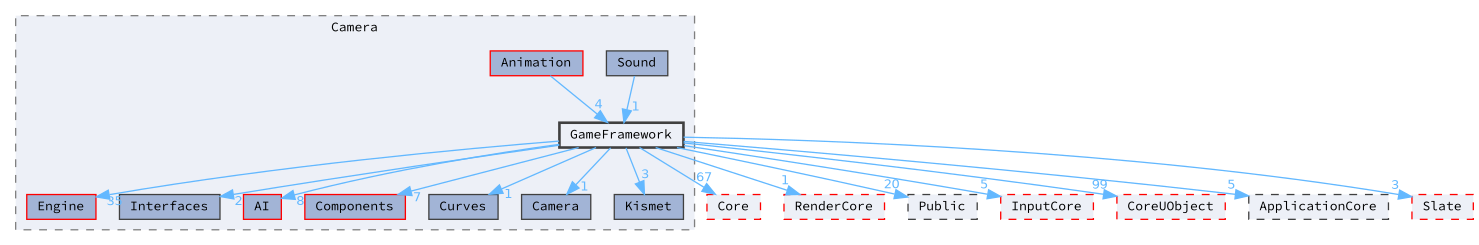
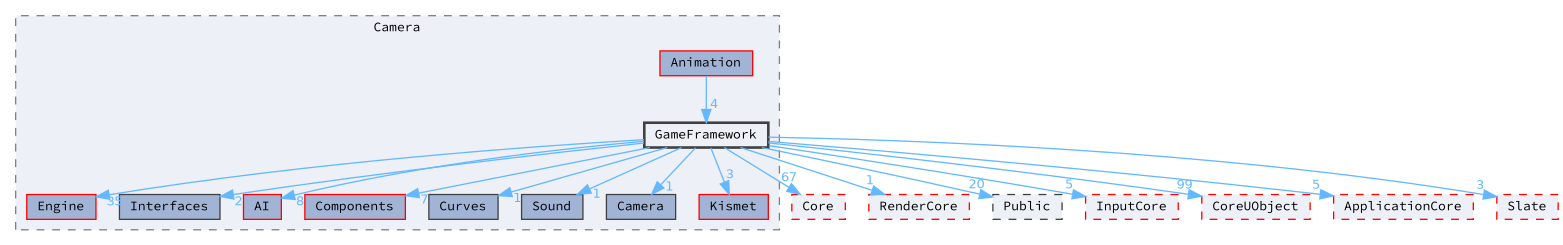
(631, 93) -> (635, 168)
(649, 207) -> (734, 207)
(1319, 207) -> (1403, 207)
